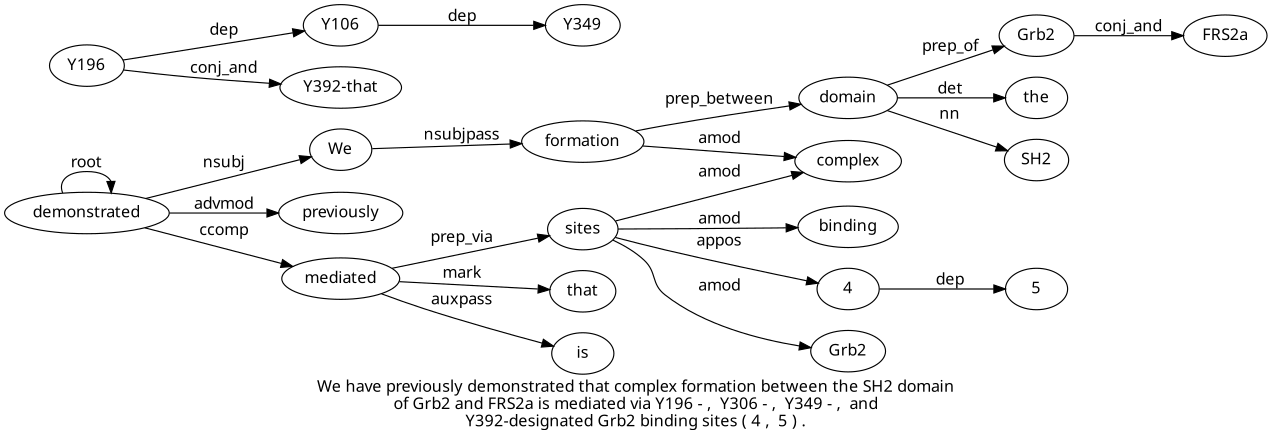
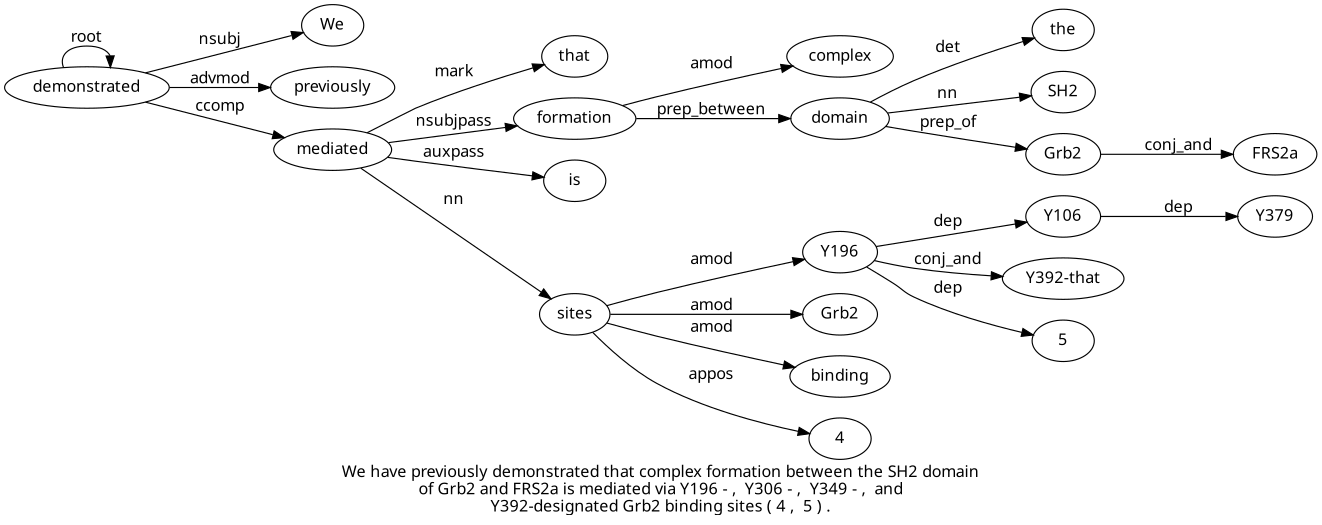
(583, 25) -> (1275, 216)
(441, 146) -> (447, 135)
(704, 198) -> (700, 282)
(462, 238) -> (454, 200)
(937, 289) -> (941, 308)
